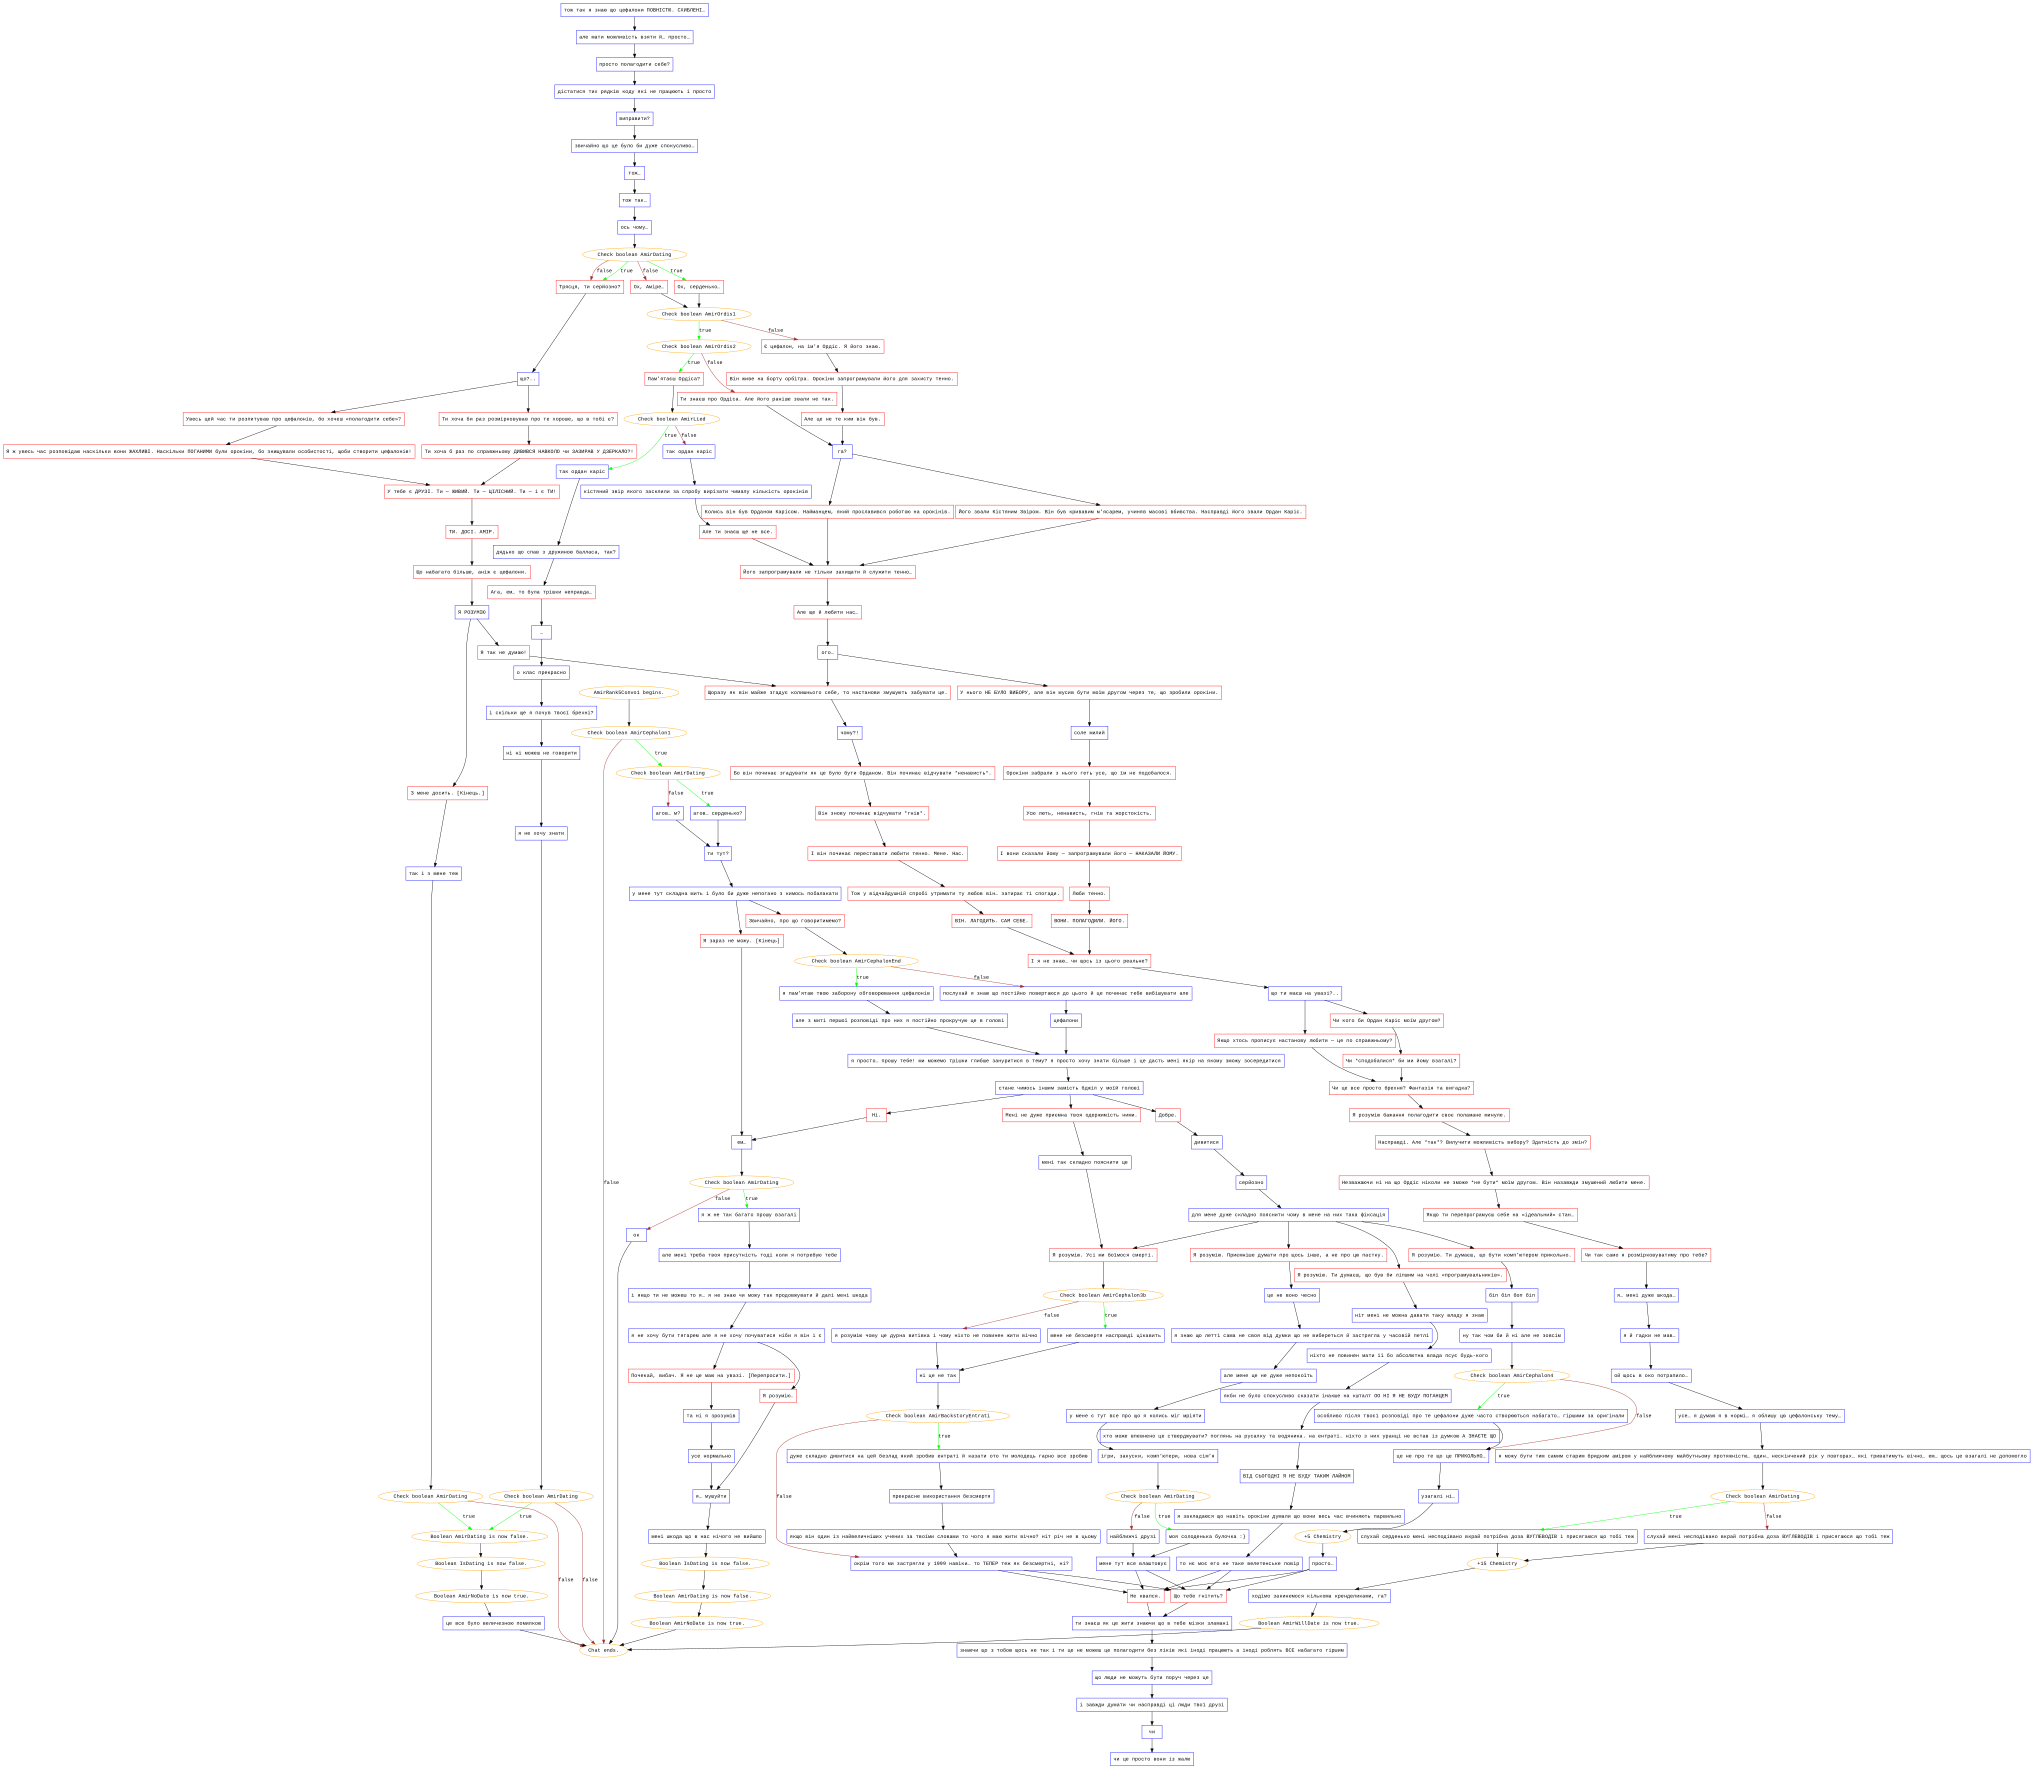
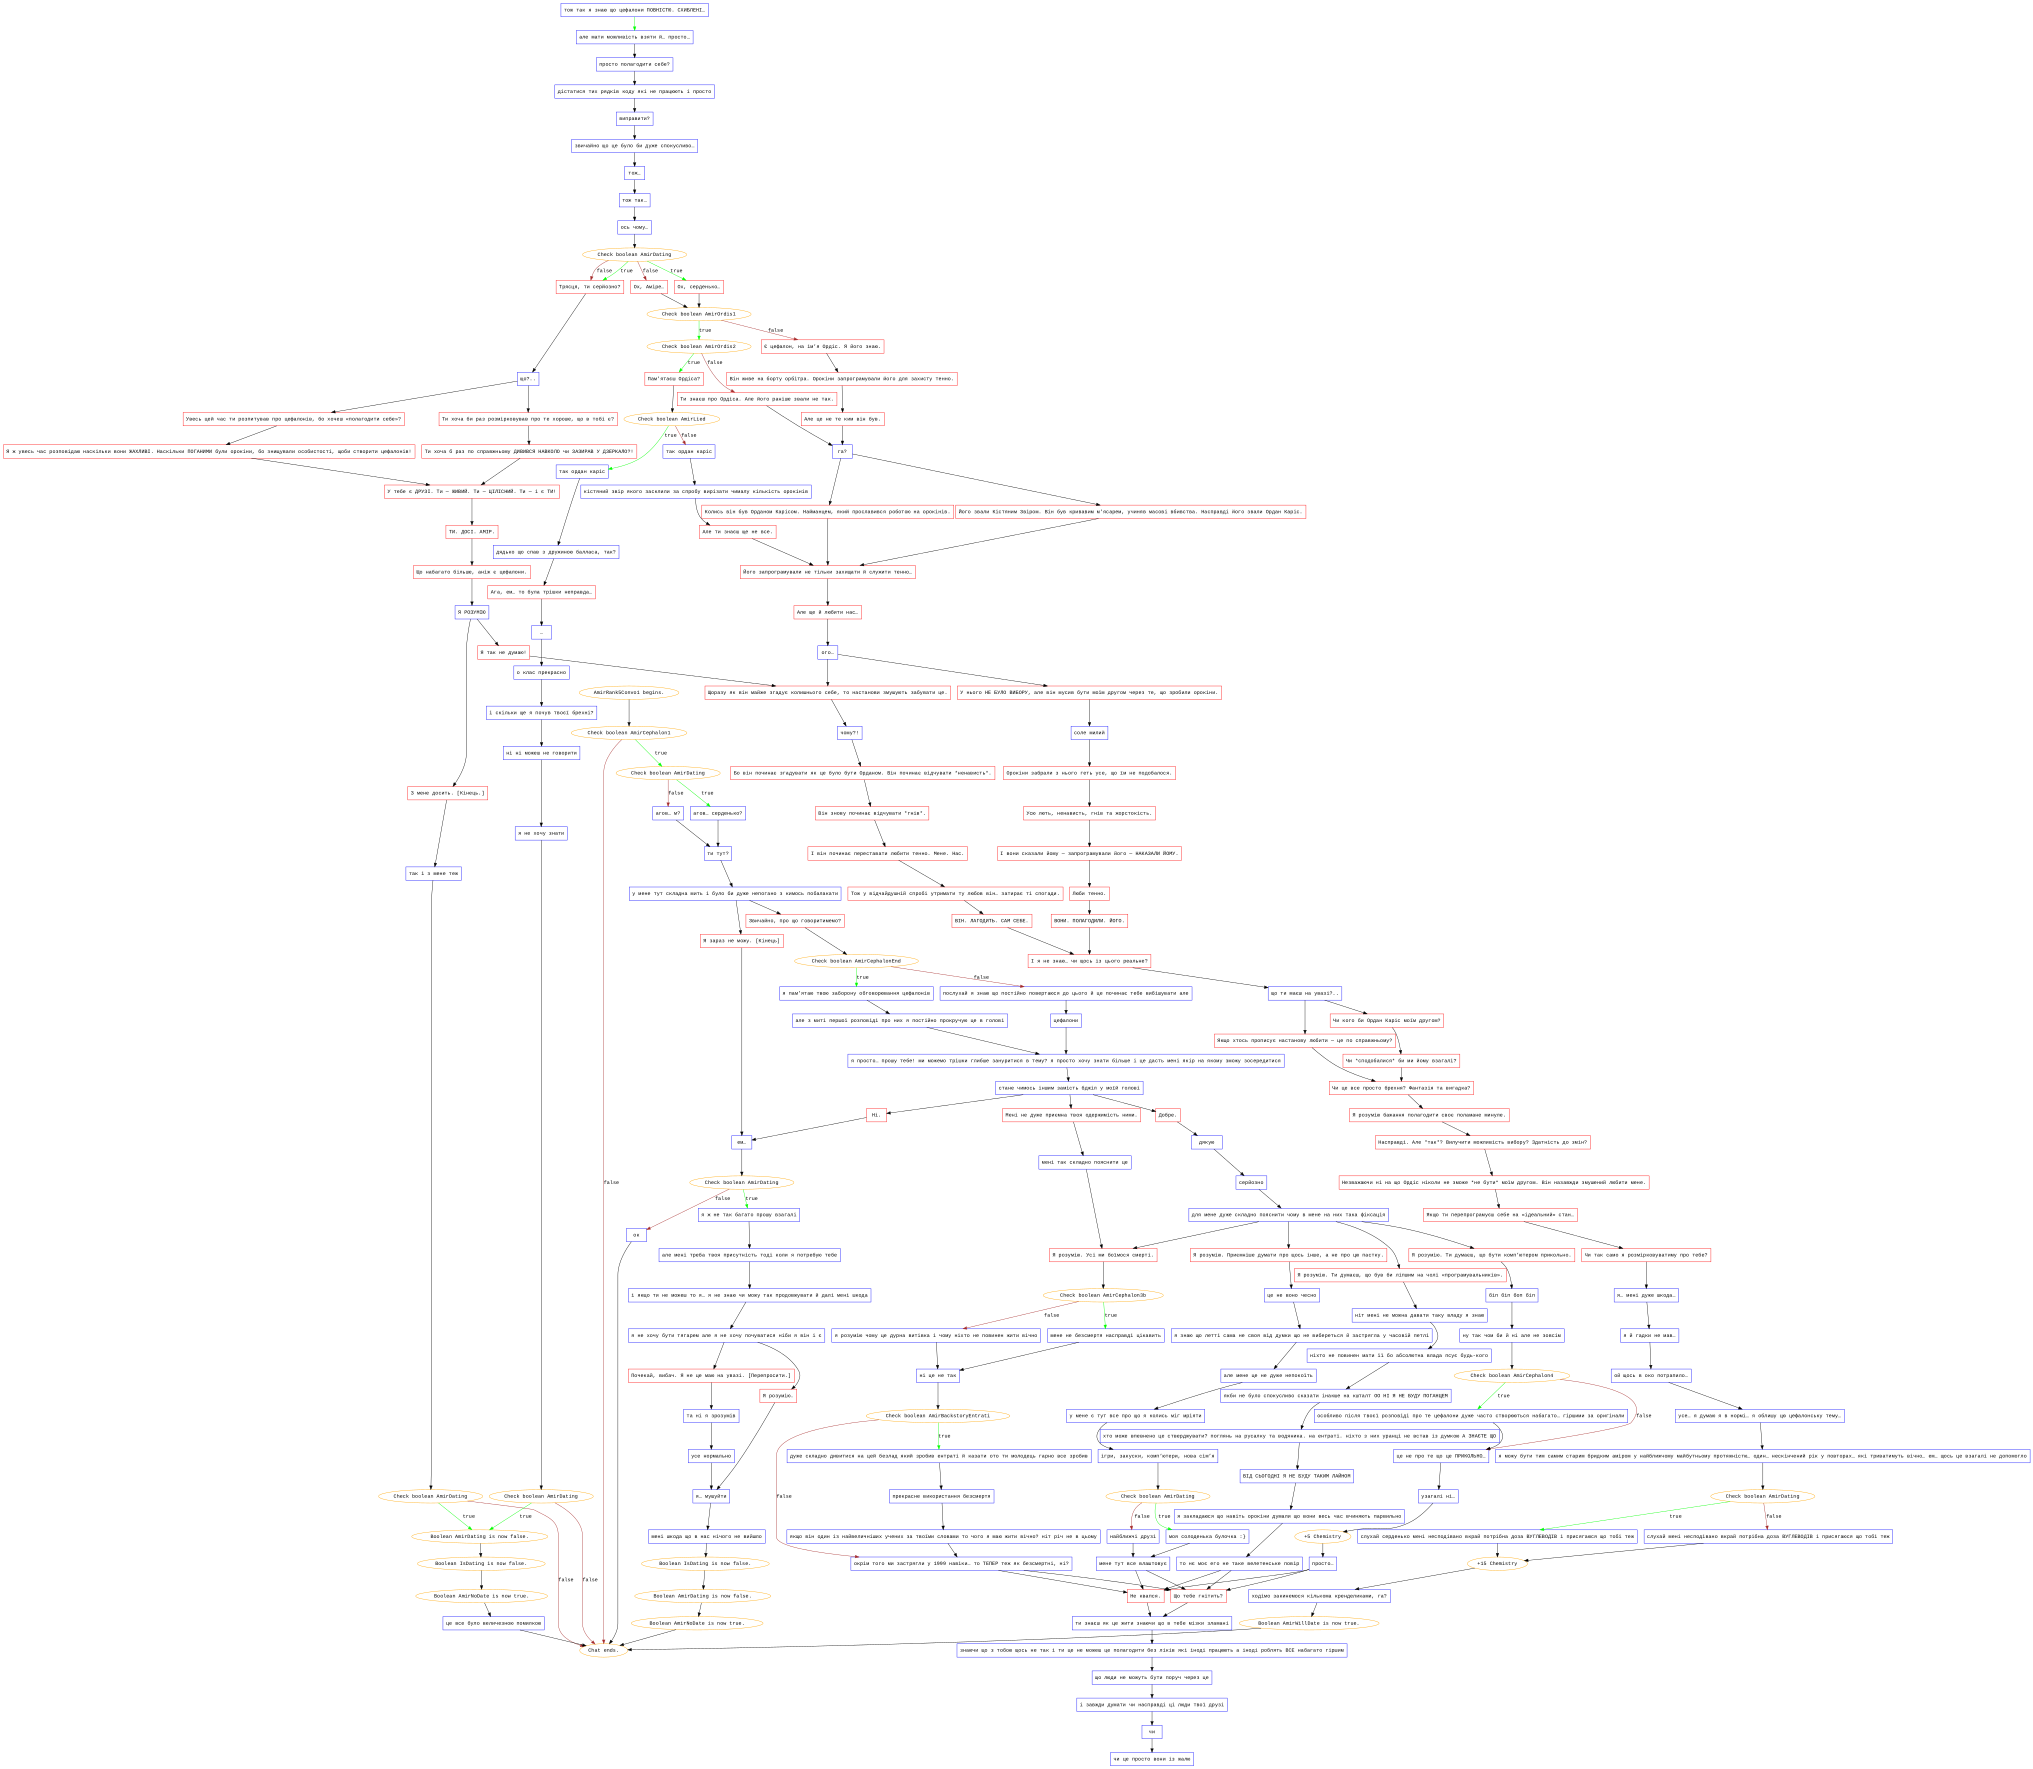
(635, 22) -> (635, 22)
(1207, 1142) -> (1207, 1142)
